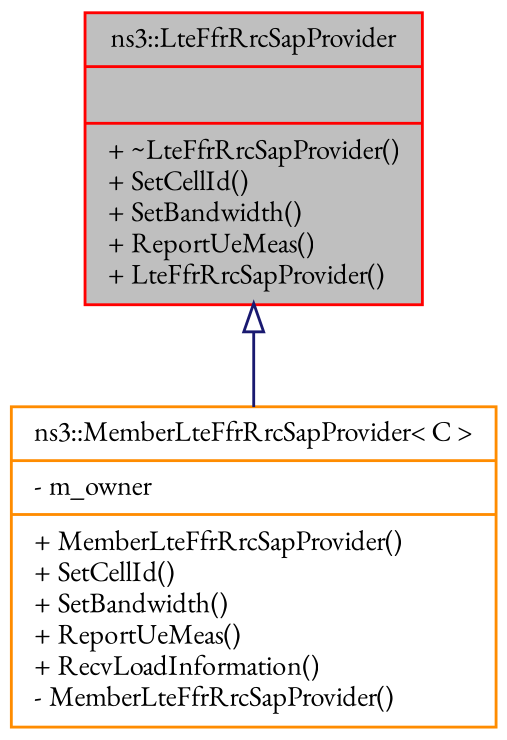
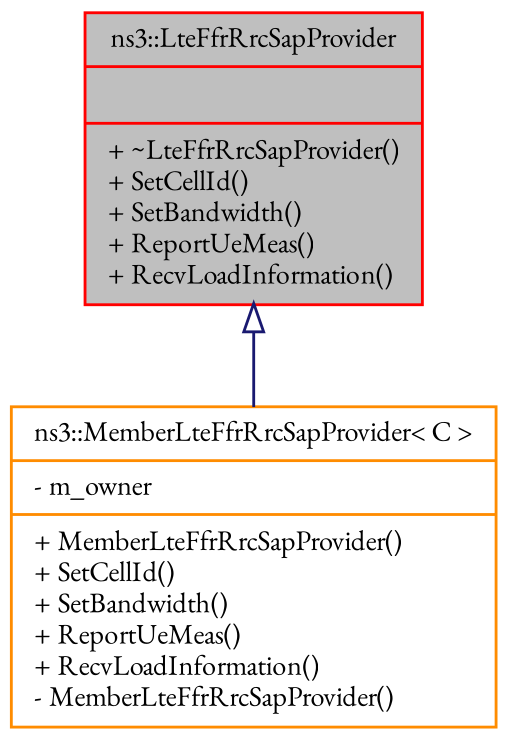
(247, 275) -> (251, 275)
